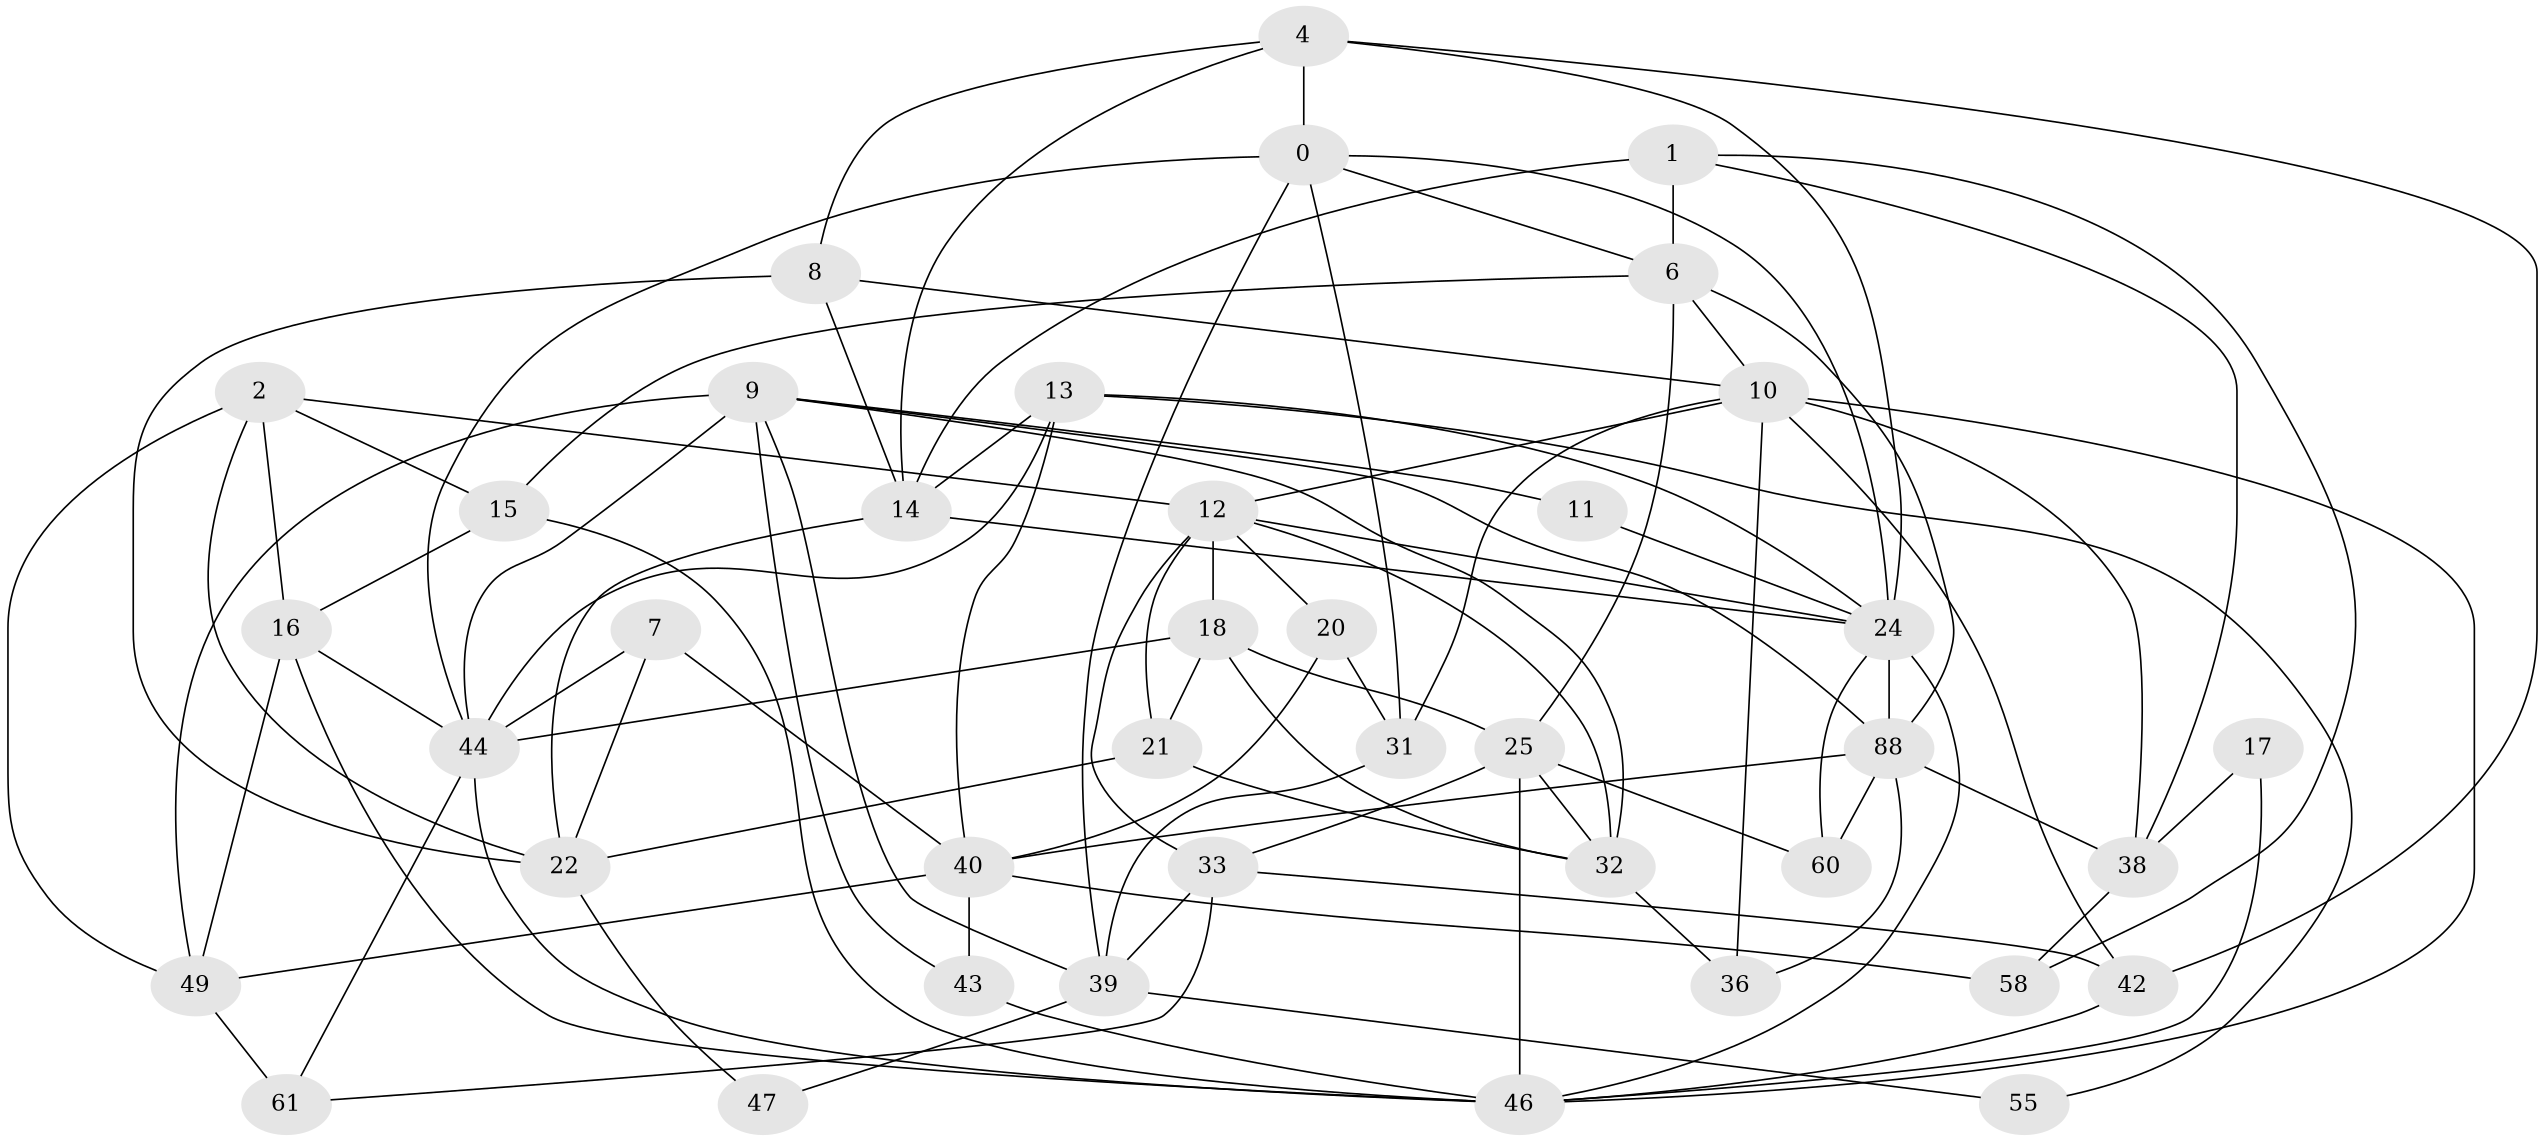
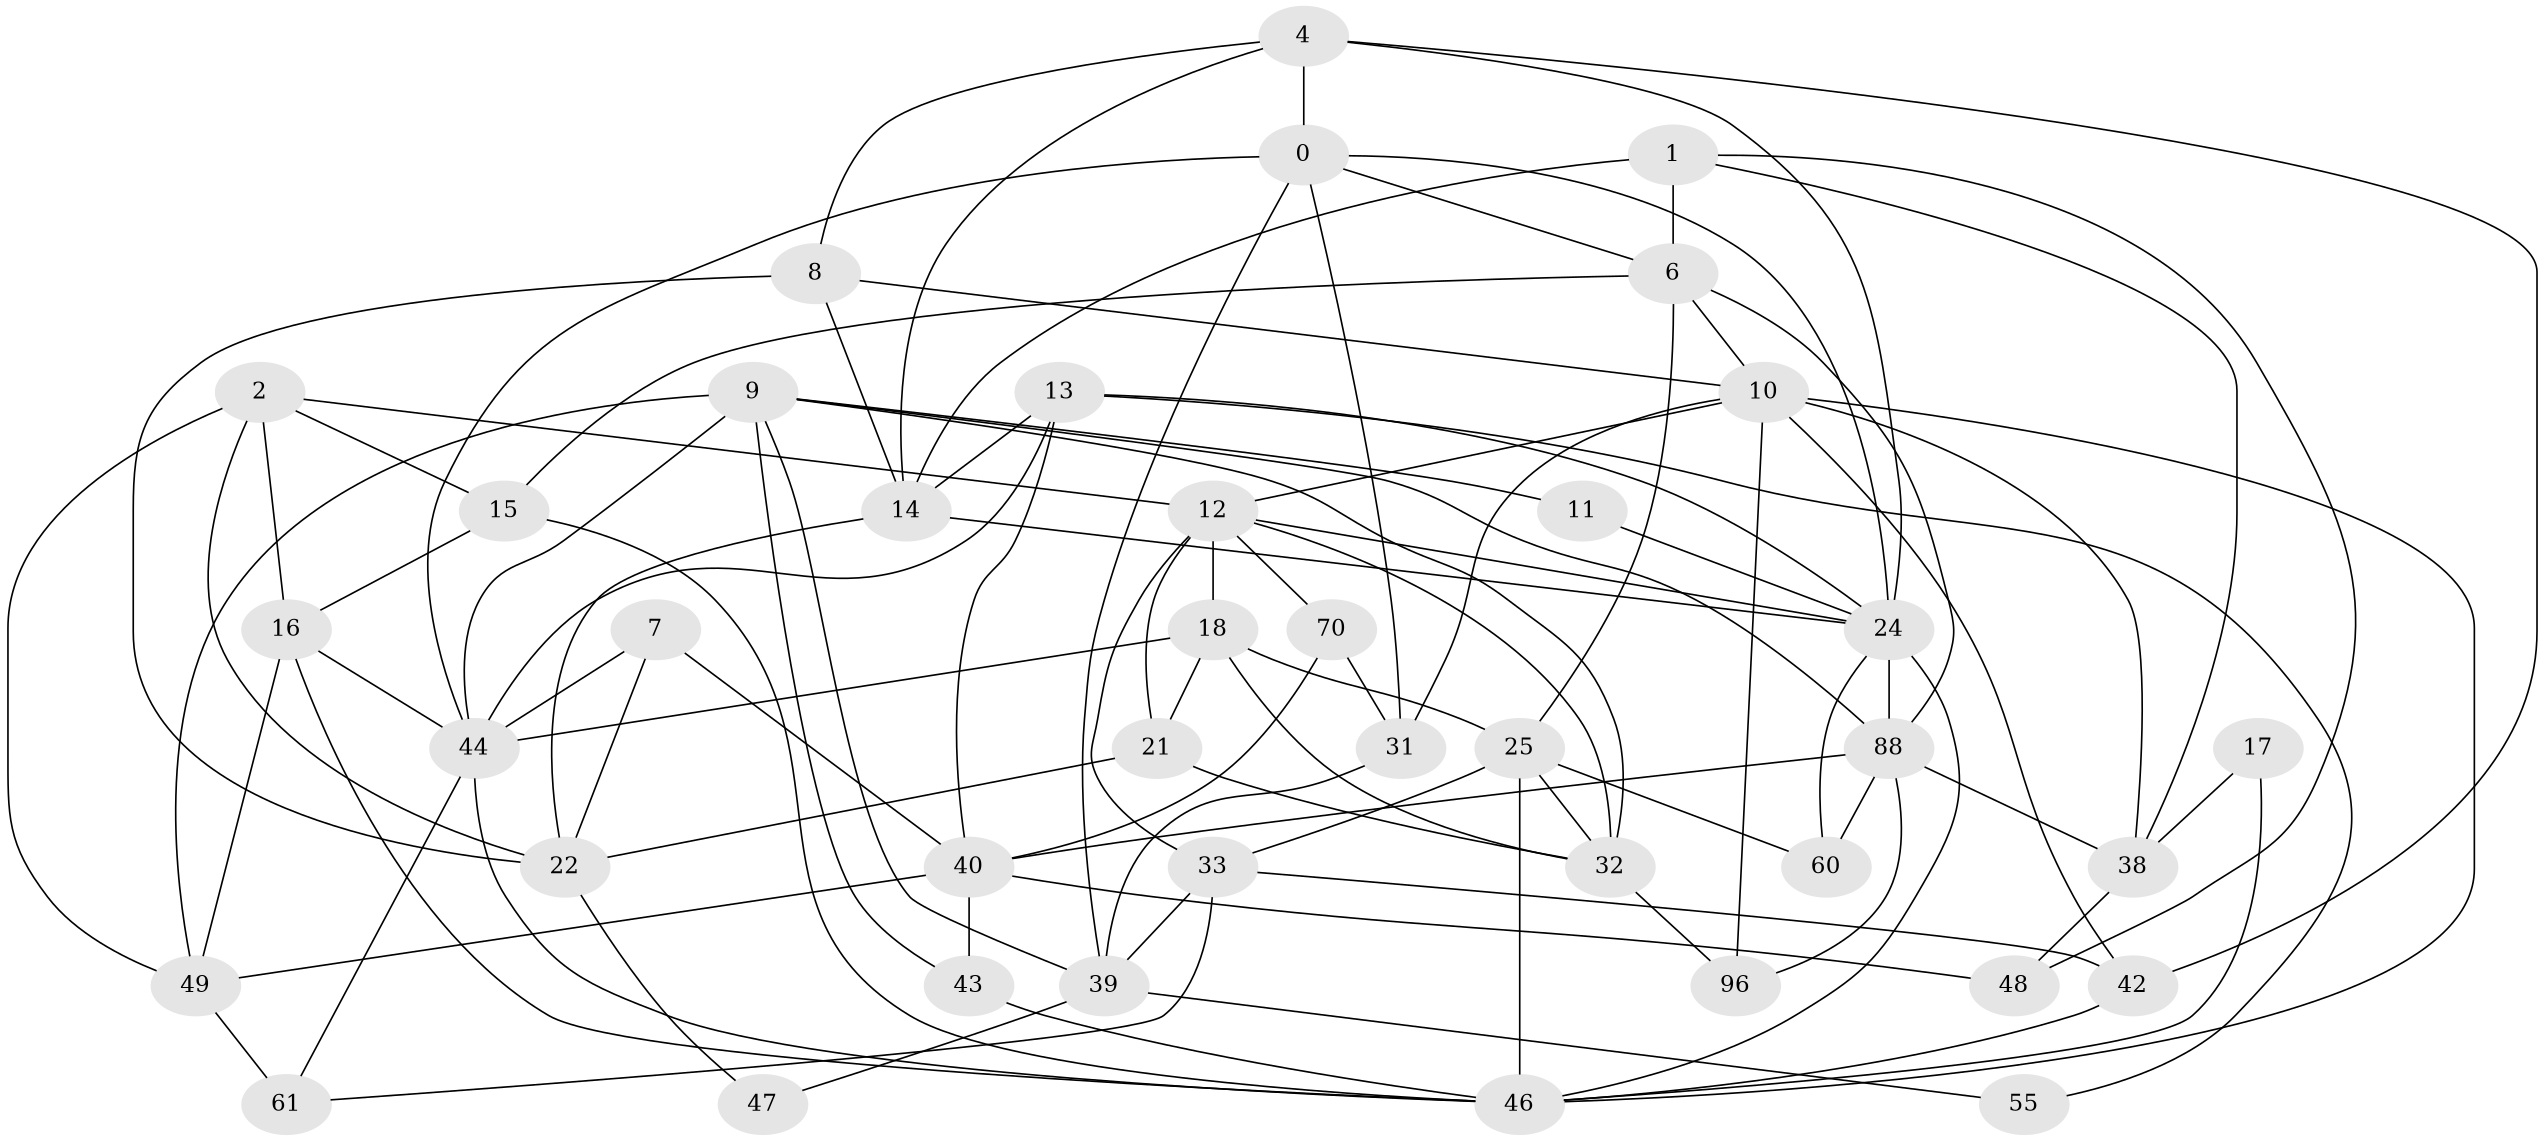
(1332, 630) -> (1332, 630)
(1736, 986) -> (1736, 986)
(2014, 986) -> (2014, 986)
